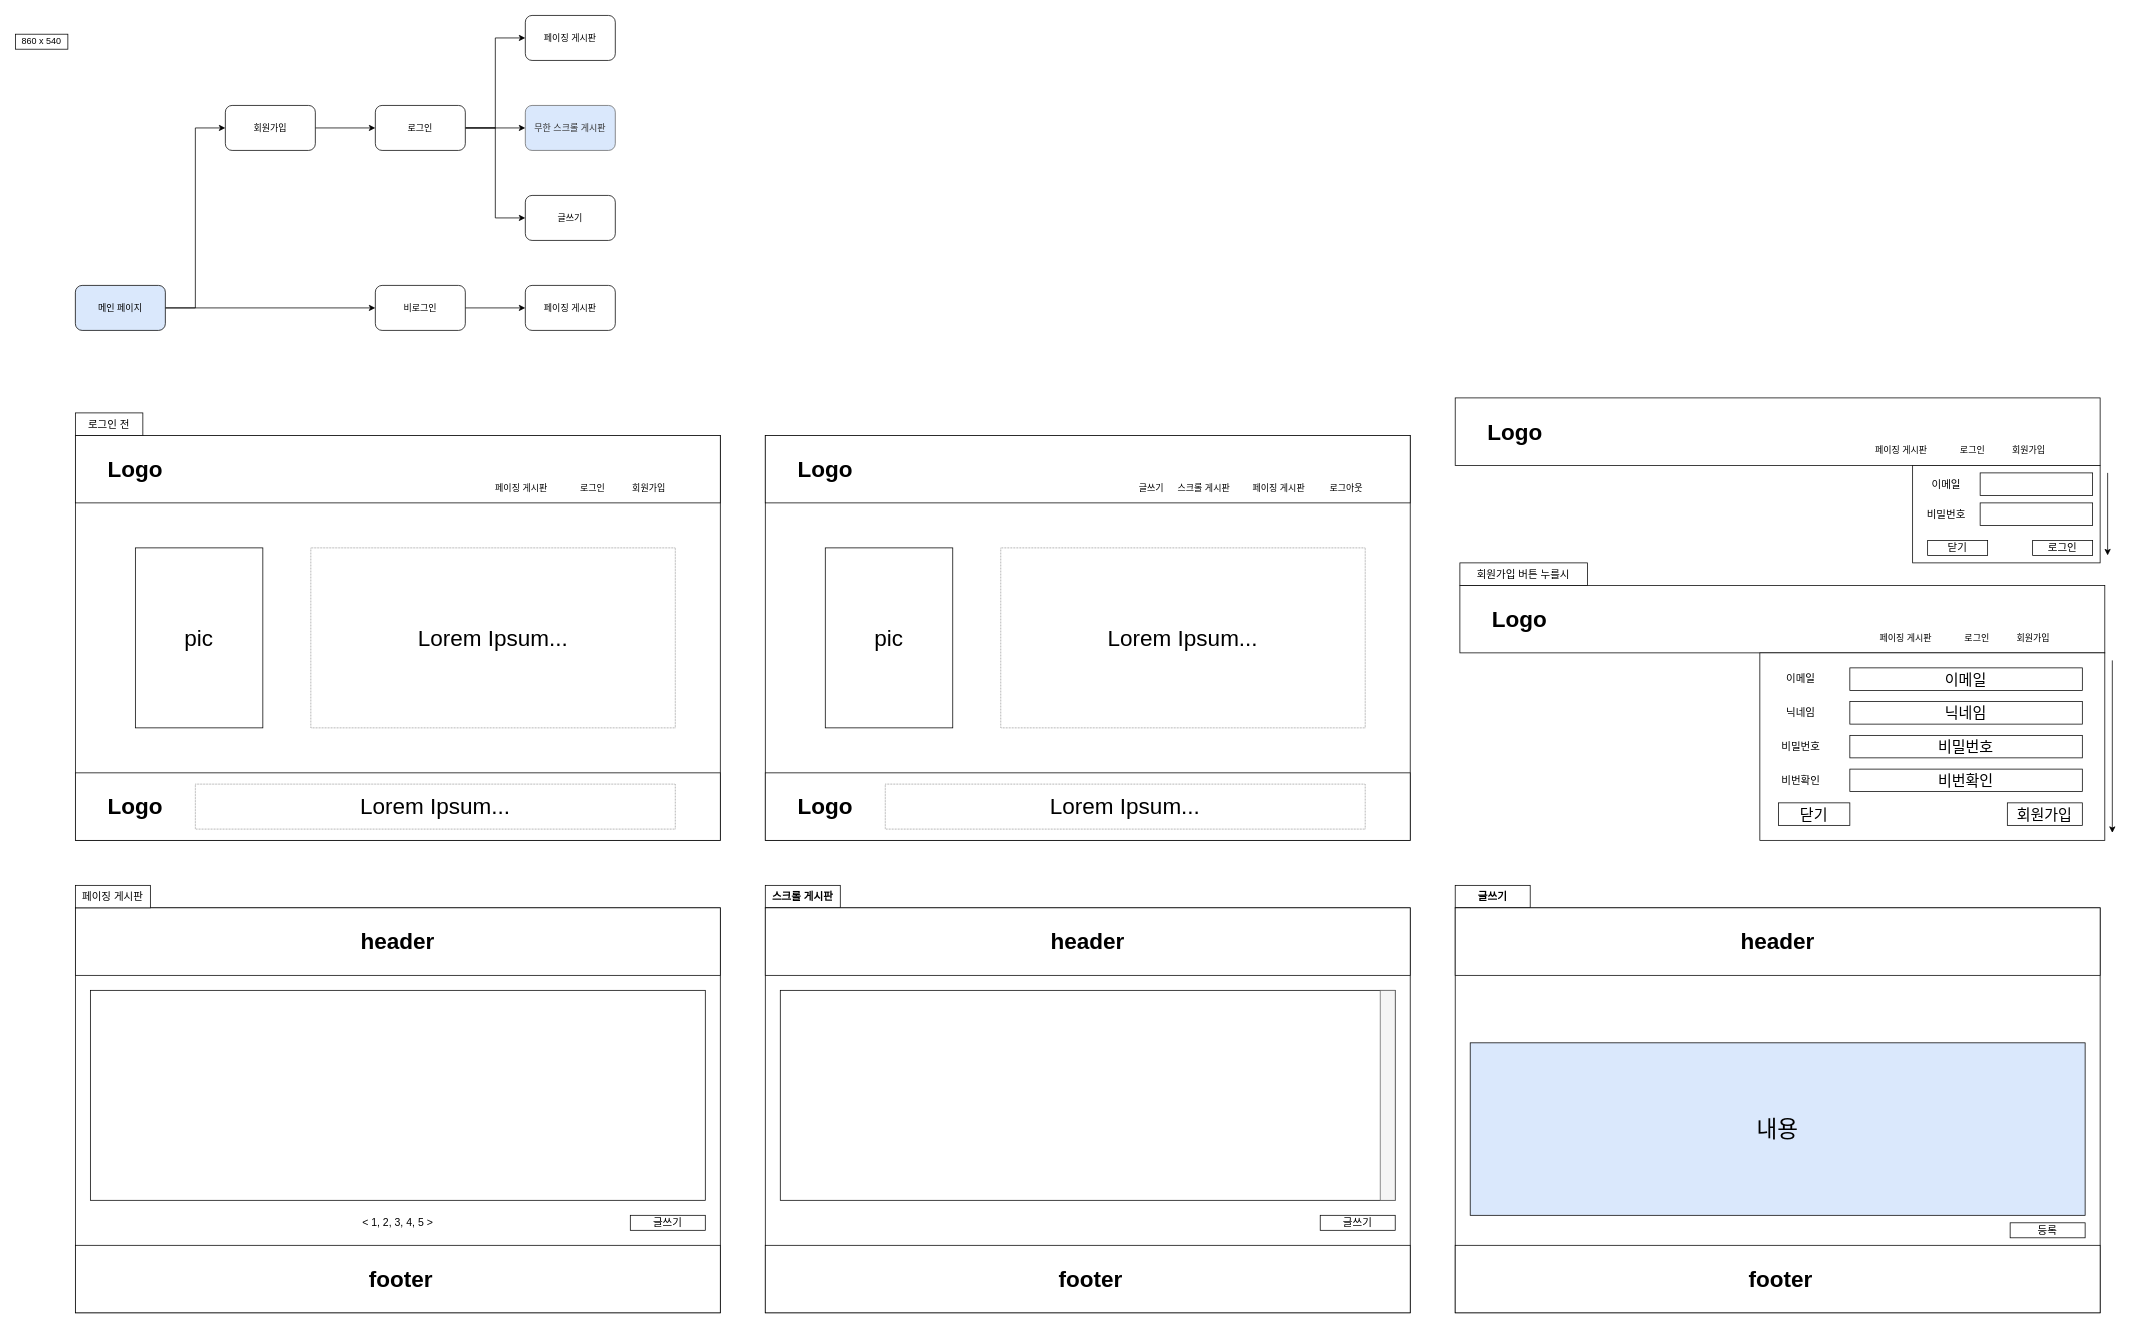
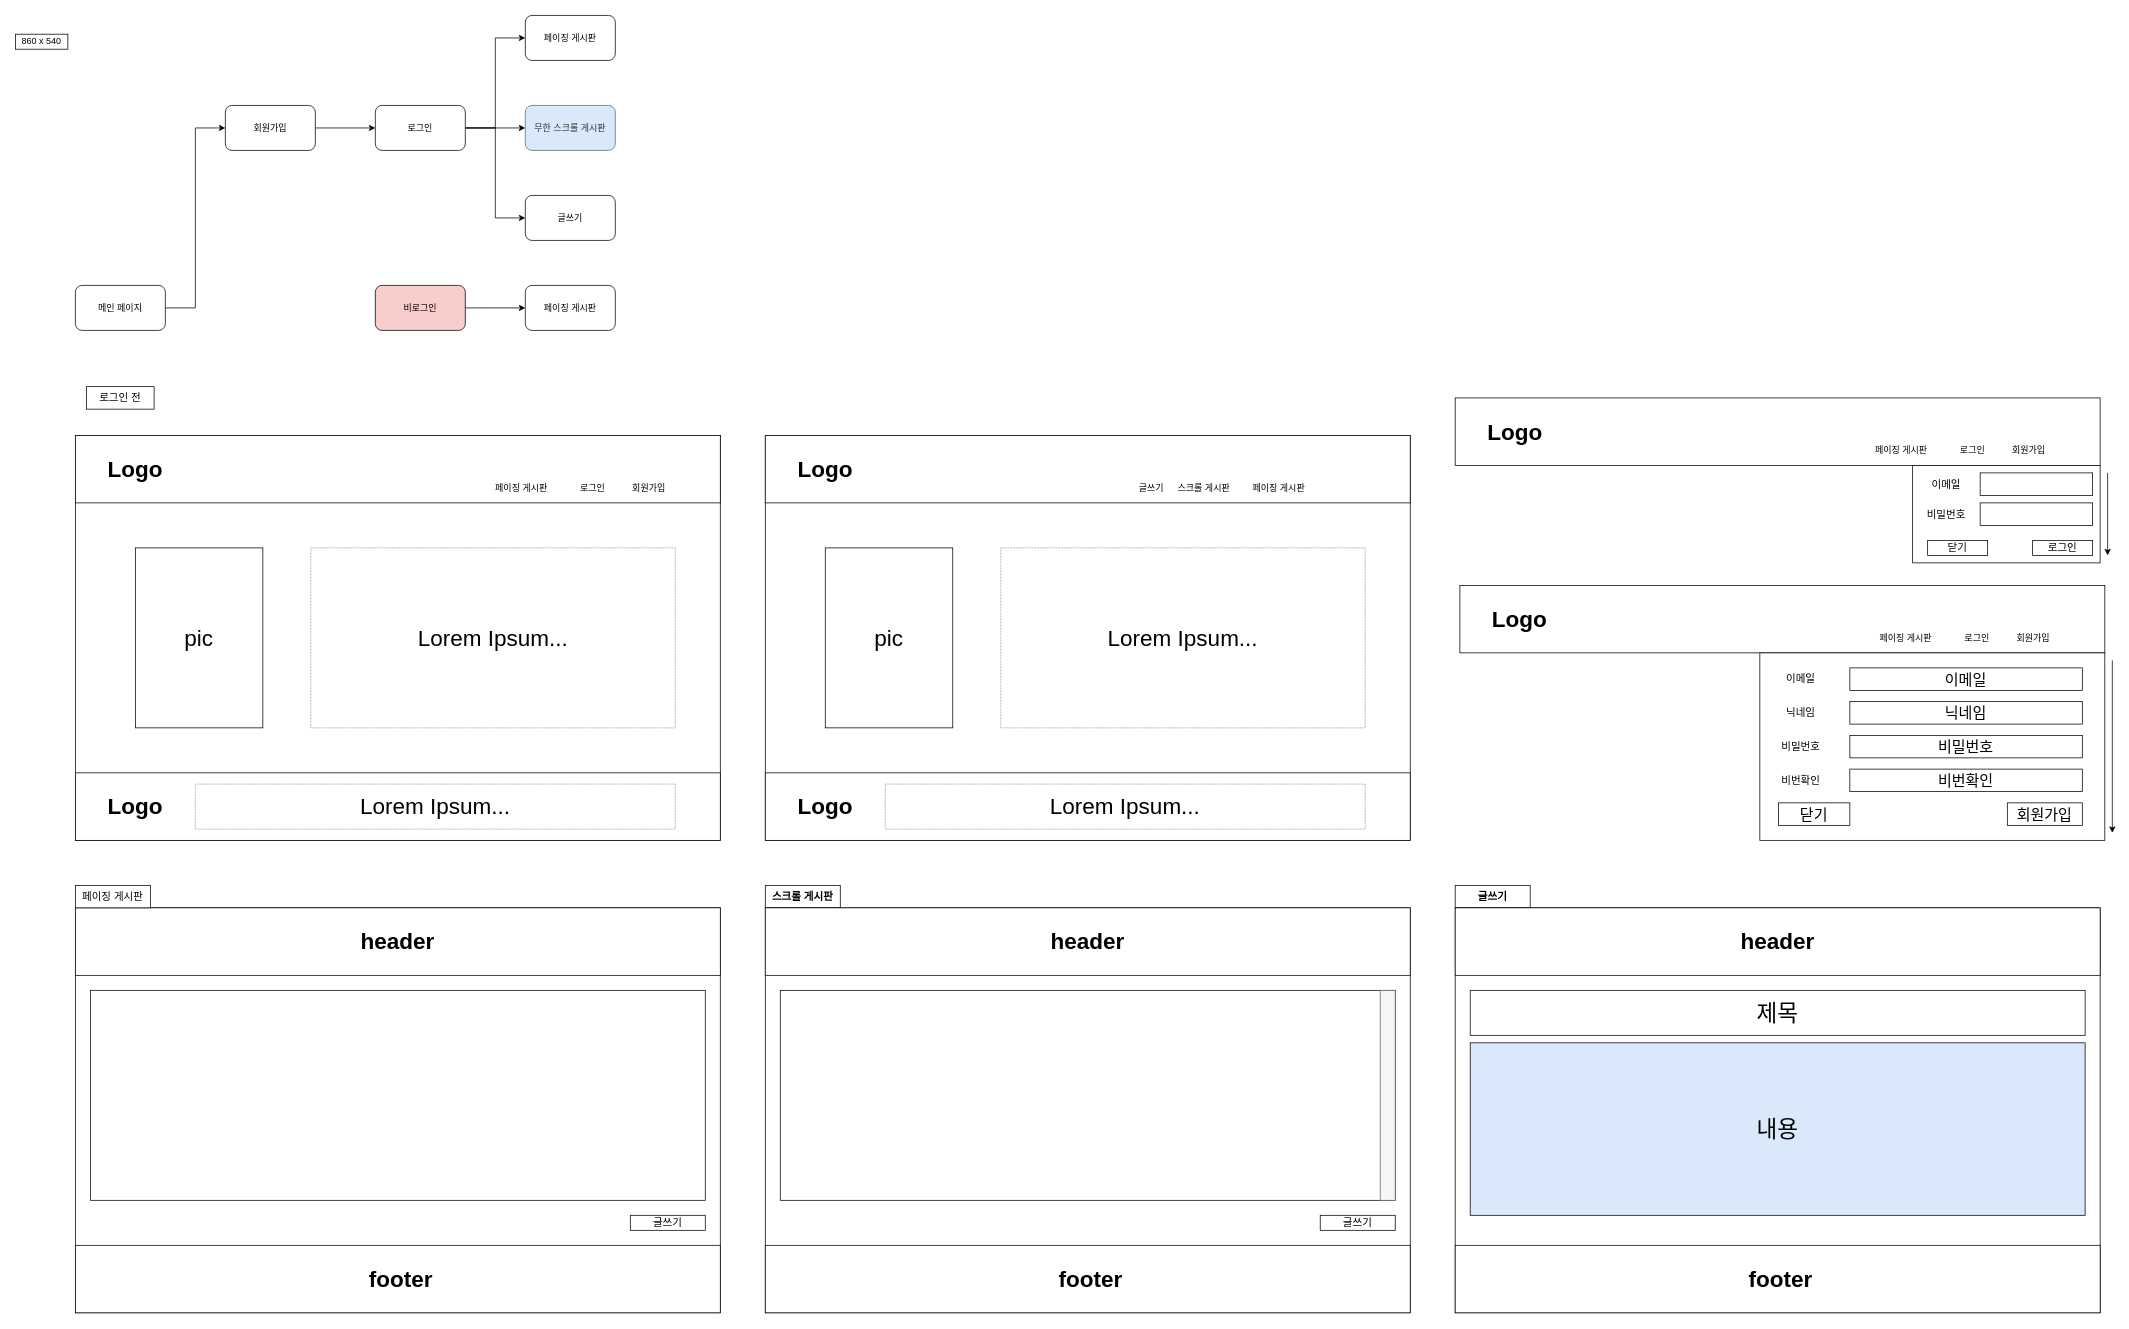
(120, 308) -> (120, 308)
(369, 308) -> none
(420, 308) -> (420, 308)
(109, 424) -> (120, 398)
(1347, 488) -> none
(1524, 574) -> none
none -> (1778, 1013)
(398, 1223) -> none
(2048, 1230) -> none
